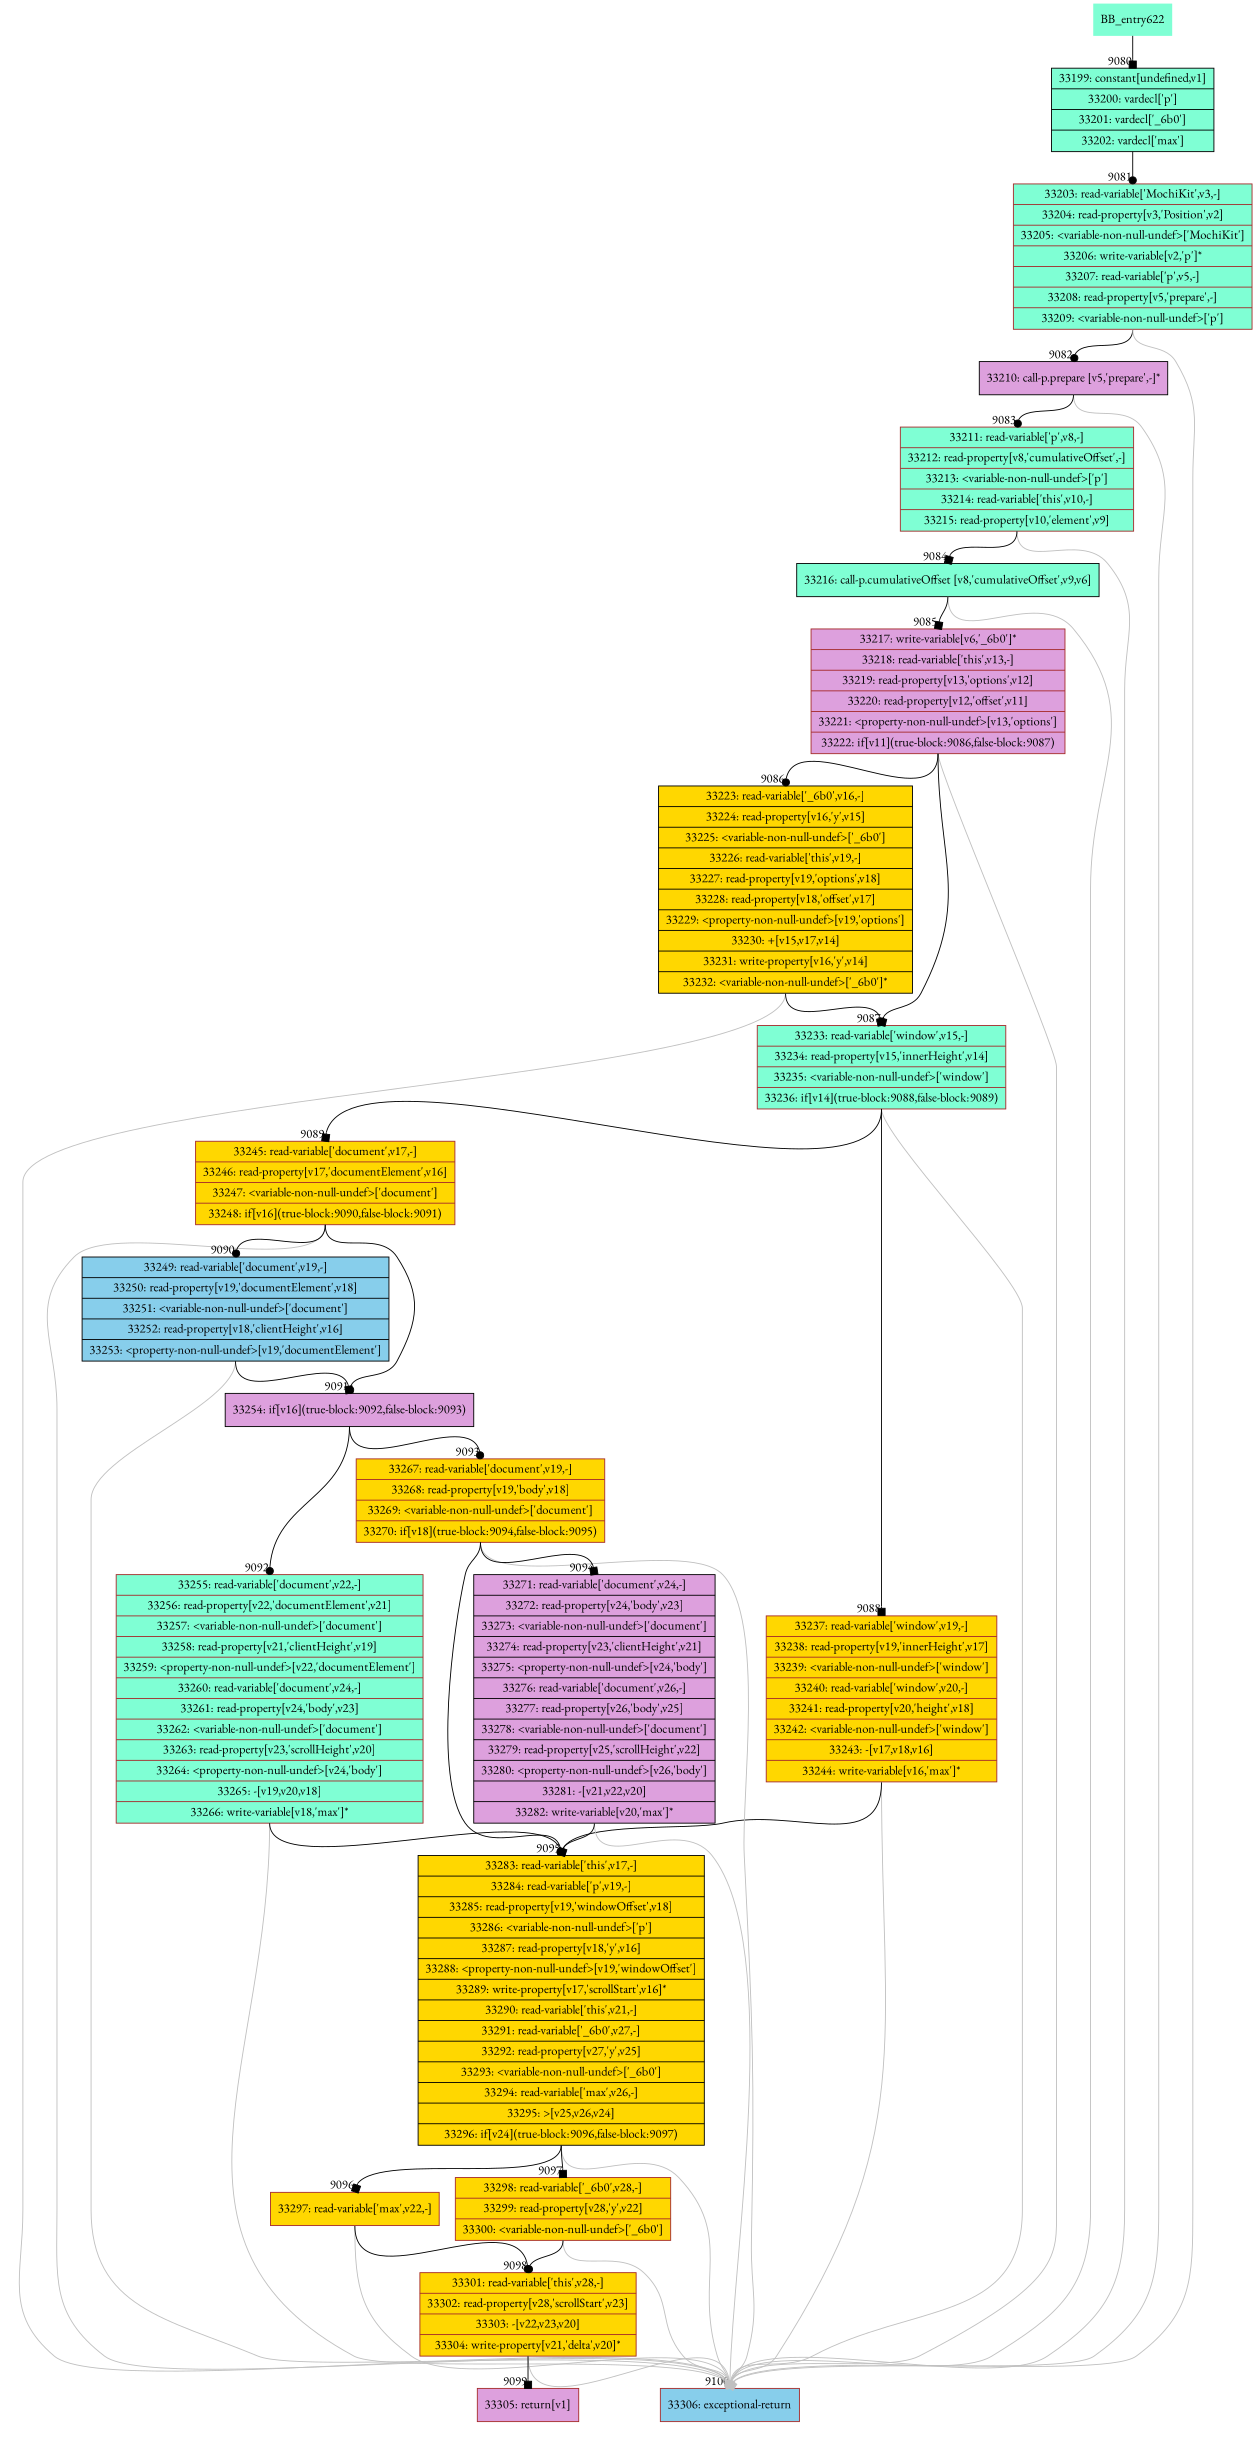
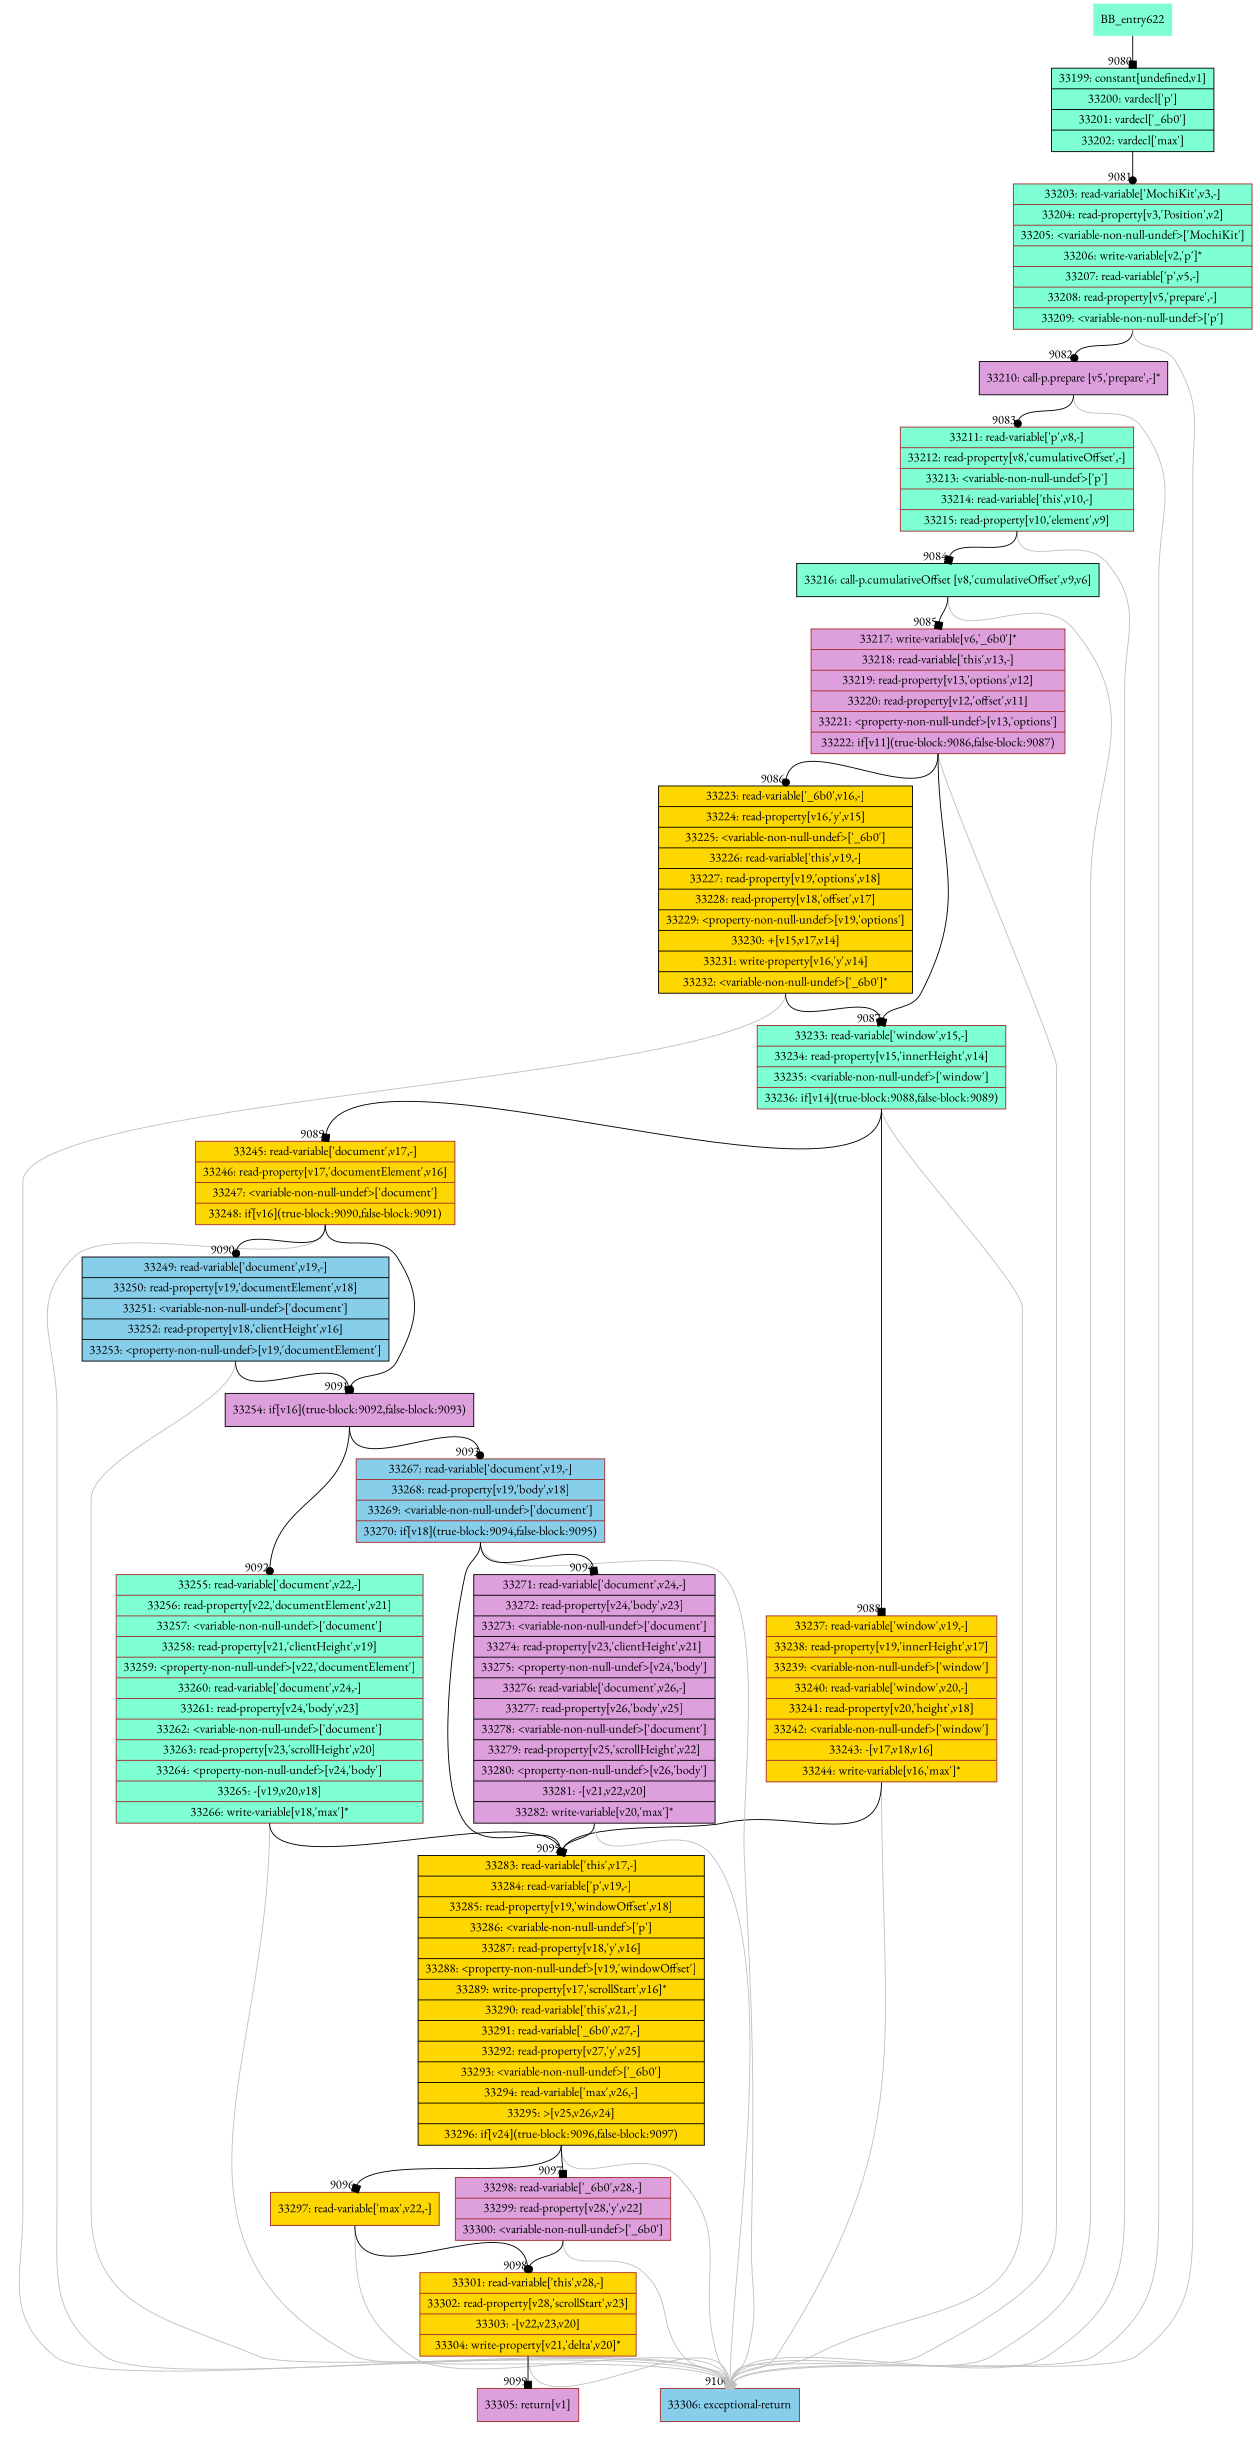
(480, 1501) -> (480, 1501)
(563, 2209) -> (563, 2209)
